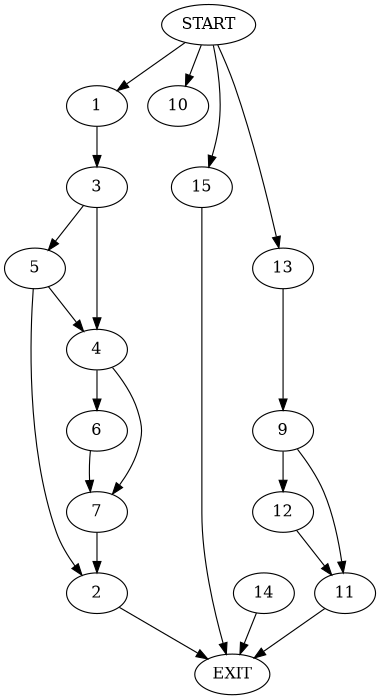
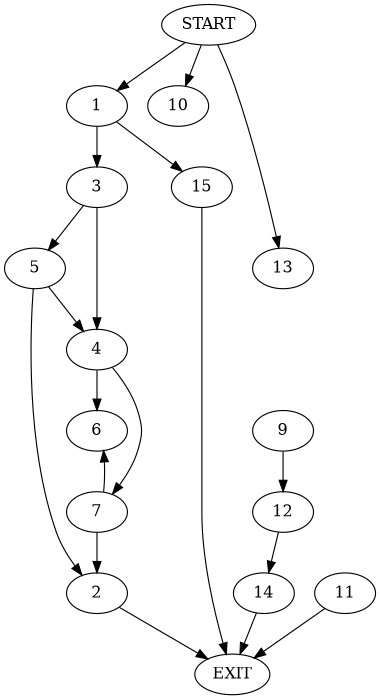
(220, 101) -> (145, 143)
(283, 344) -> none
(89, 466) -> (105, 477)
(328, 502) -> none
(311, 548) -> (275, 547)
